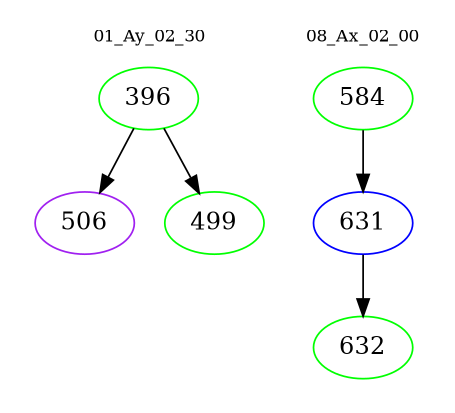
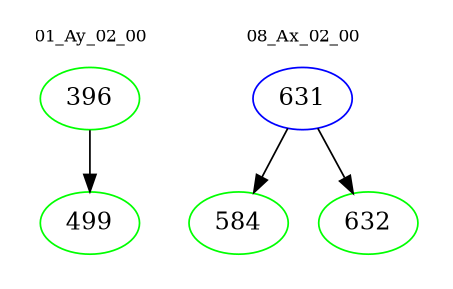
(150, 37) -> (91, 37)
(363, 152) -> (275, 153)
(85, 223) -> none
